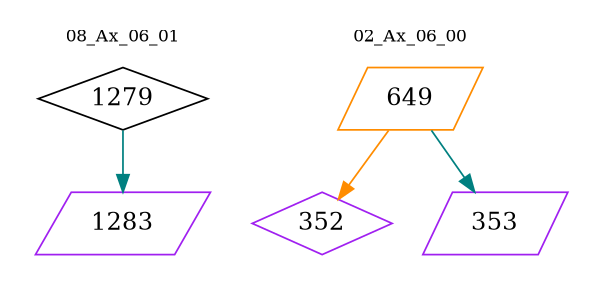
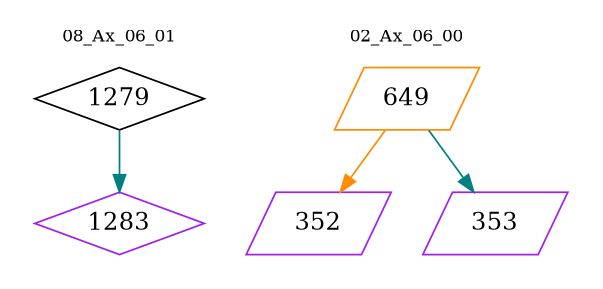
(123, 223) -> (120, 223)
(322, 223) -> (319, 223)
